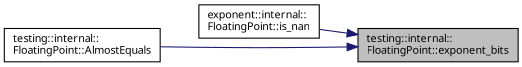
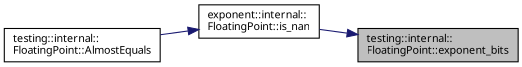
(254, 48) -> (174, 33)
